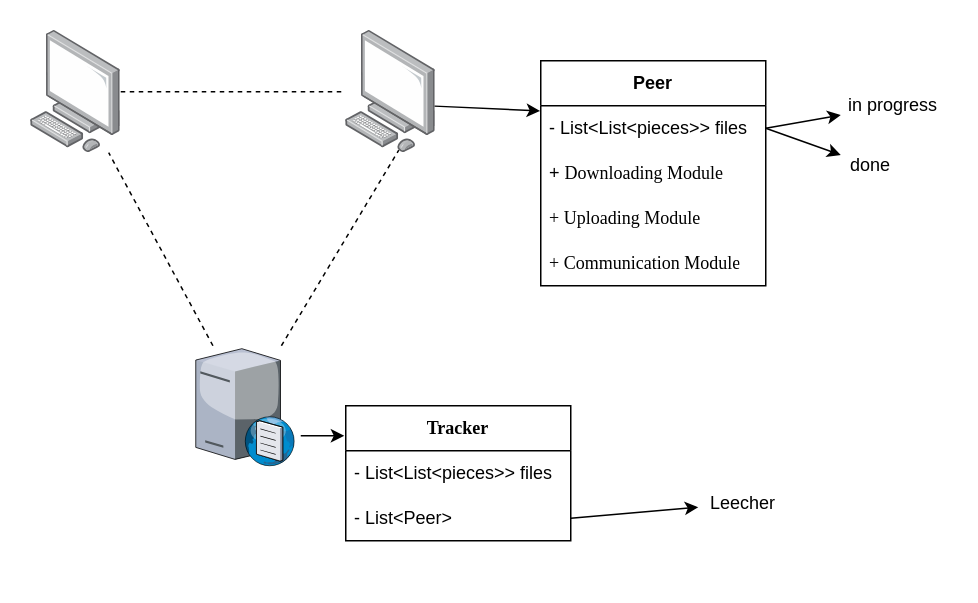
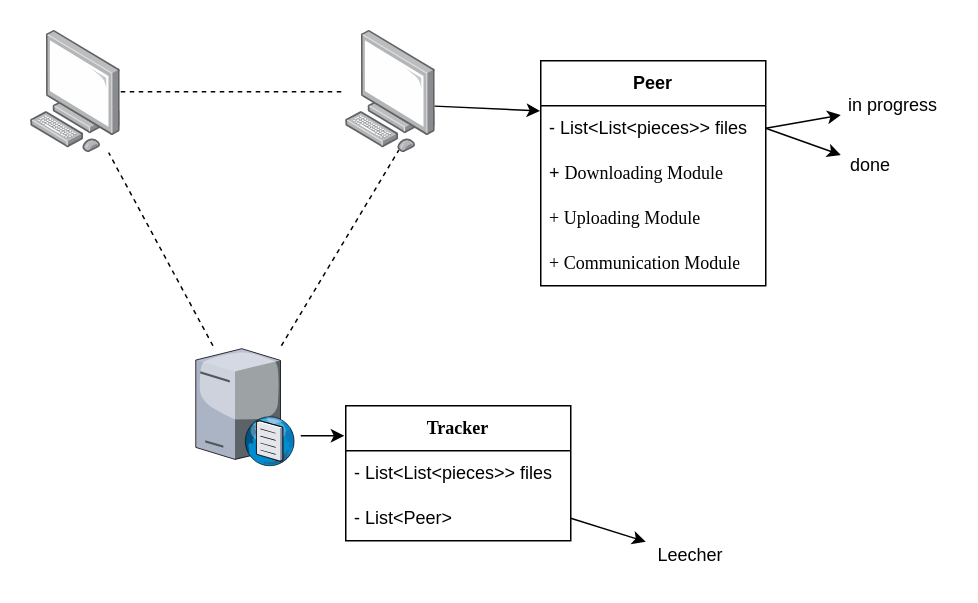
(743, 503) -> (691, 556)
